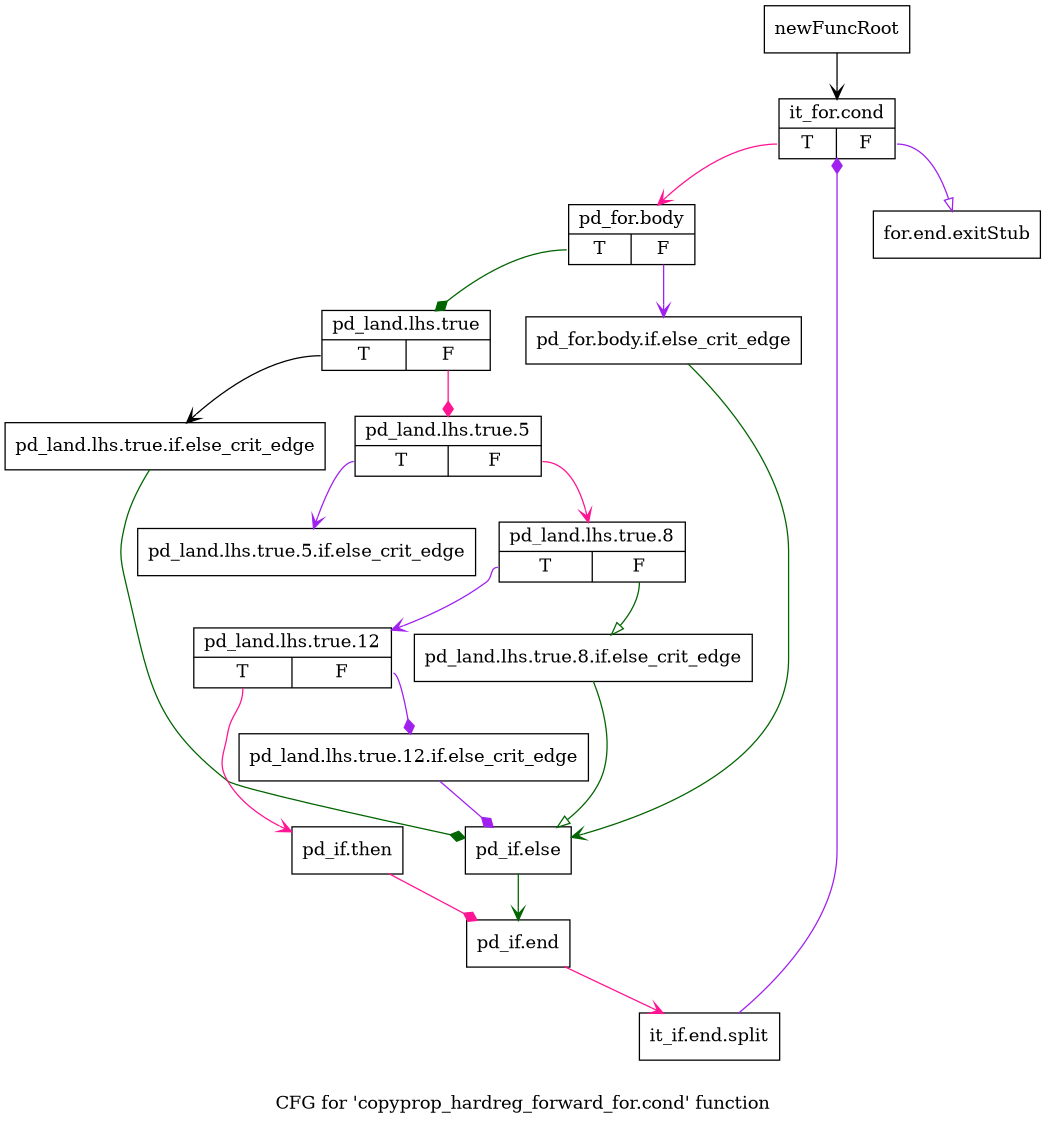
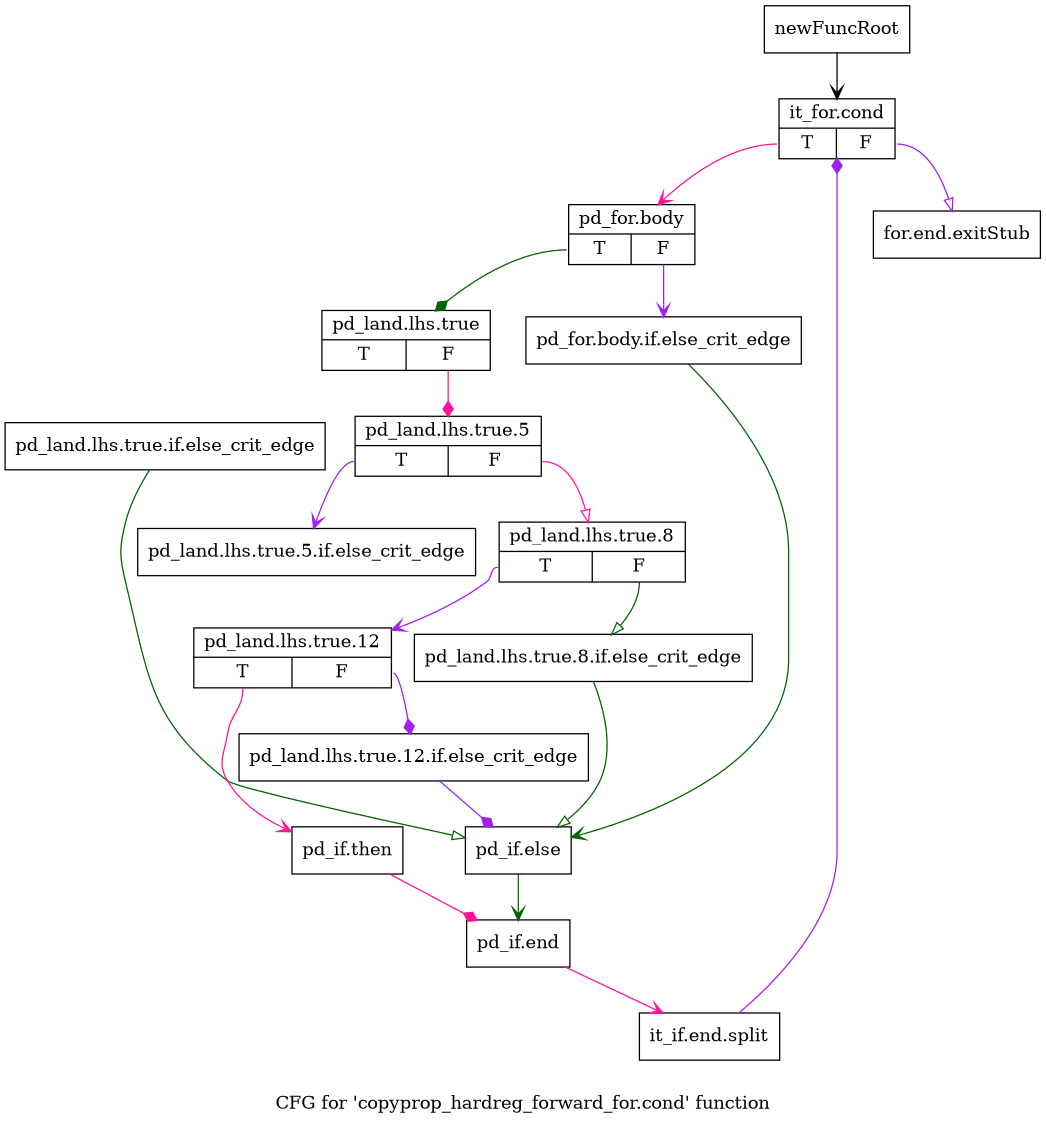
(254, 374) -> none
(571, 478) -> (571, 478)
(185, 741) -> (185, 741)
